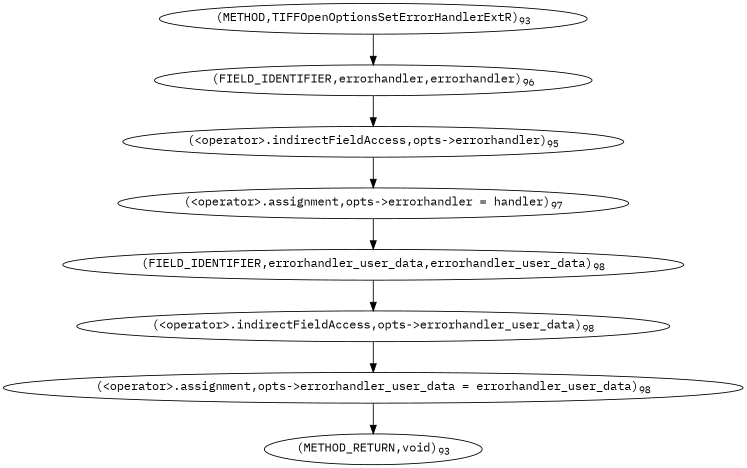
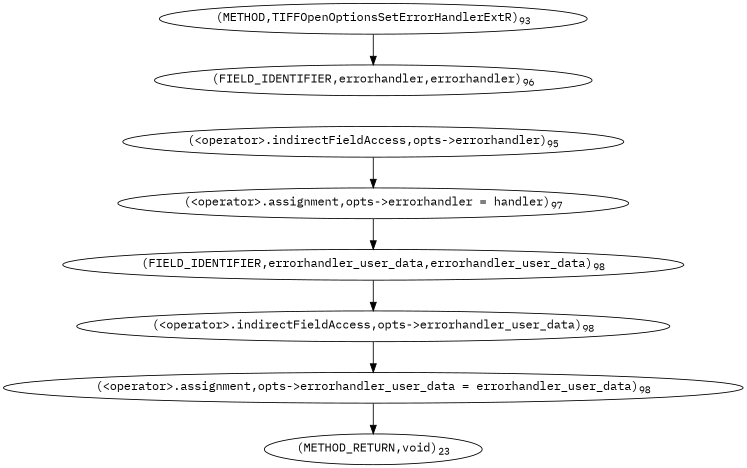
(373, 107) -> none
(444, 448) -> (444, 448)
